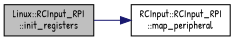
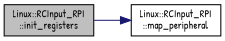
(181, 20) -> (176, 20)
